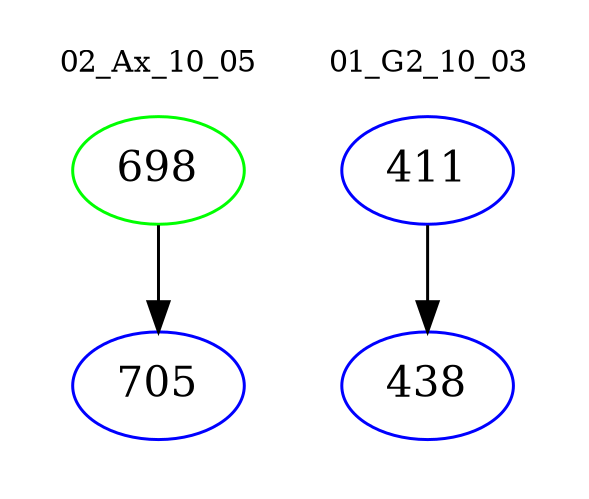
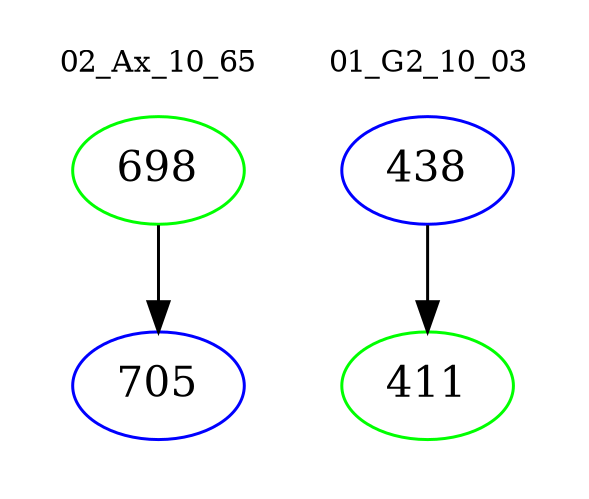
(158, 64) -> (158, 64)
(428, 170) -> (428, 386)
(428, 263) -> (428, 263)
